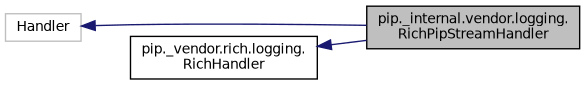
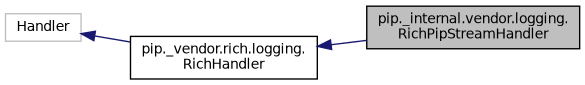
(231, 24) -> (112, 39)
